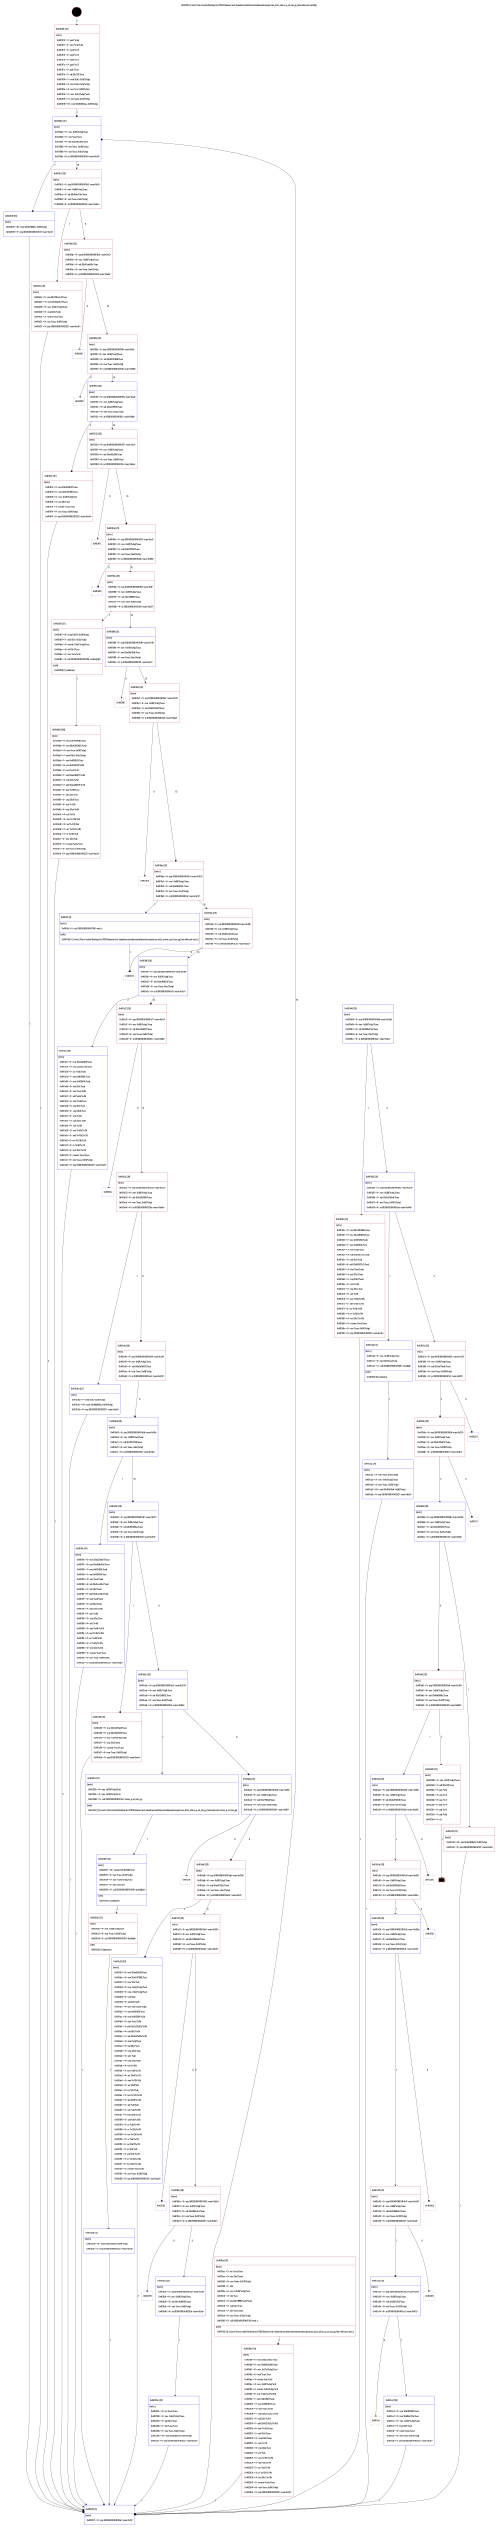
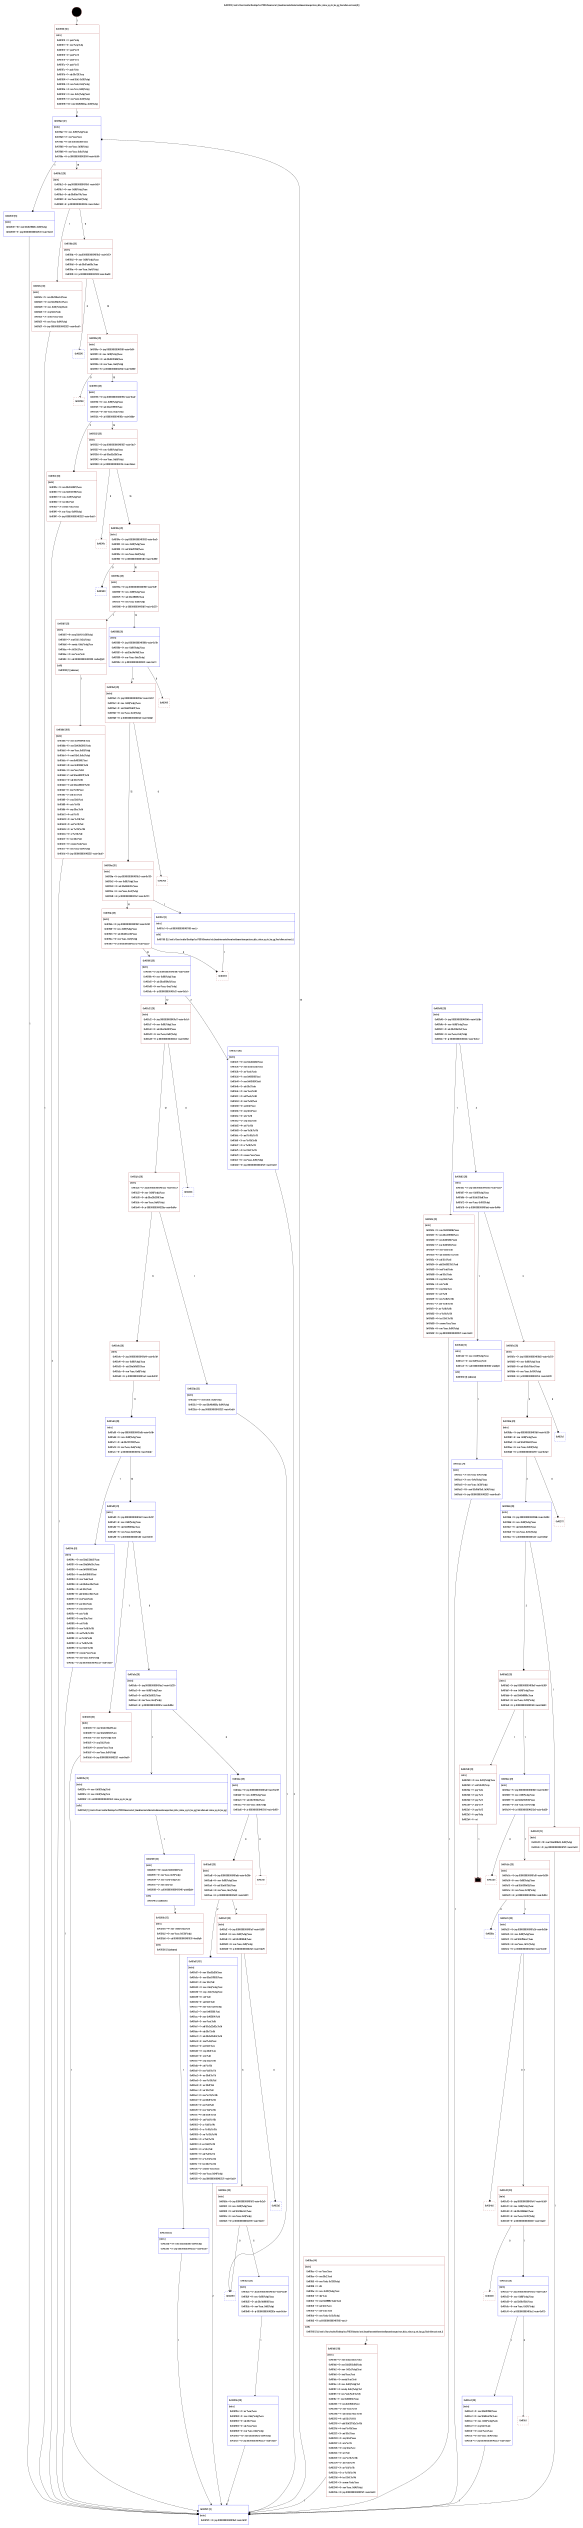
(69, 1961) -> (286, 1857)
